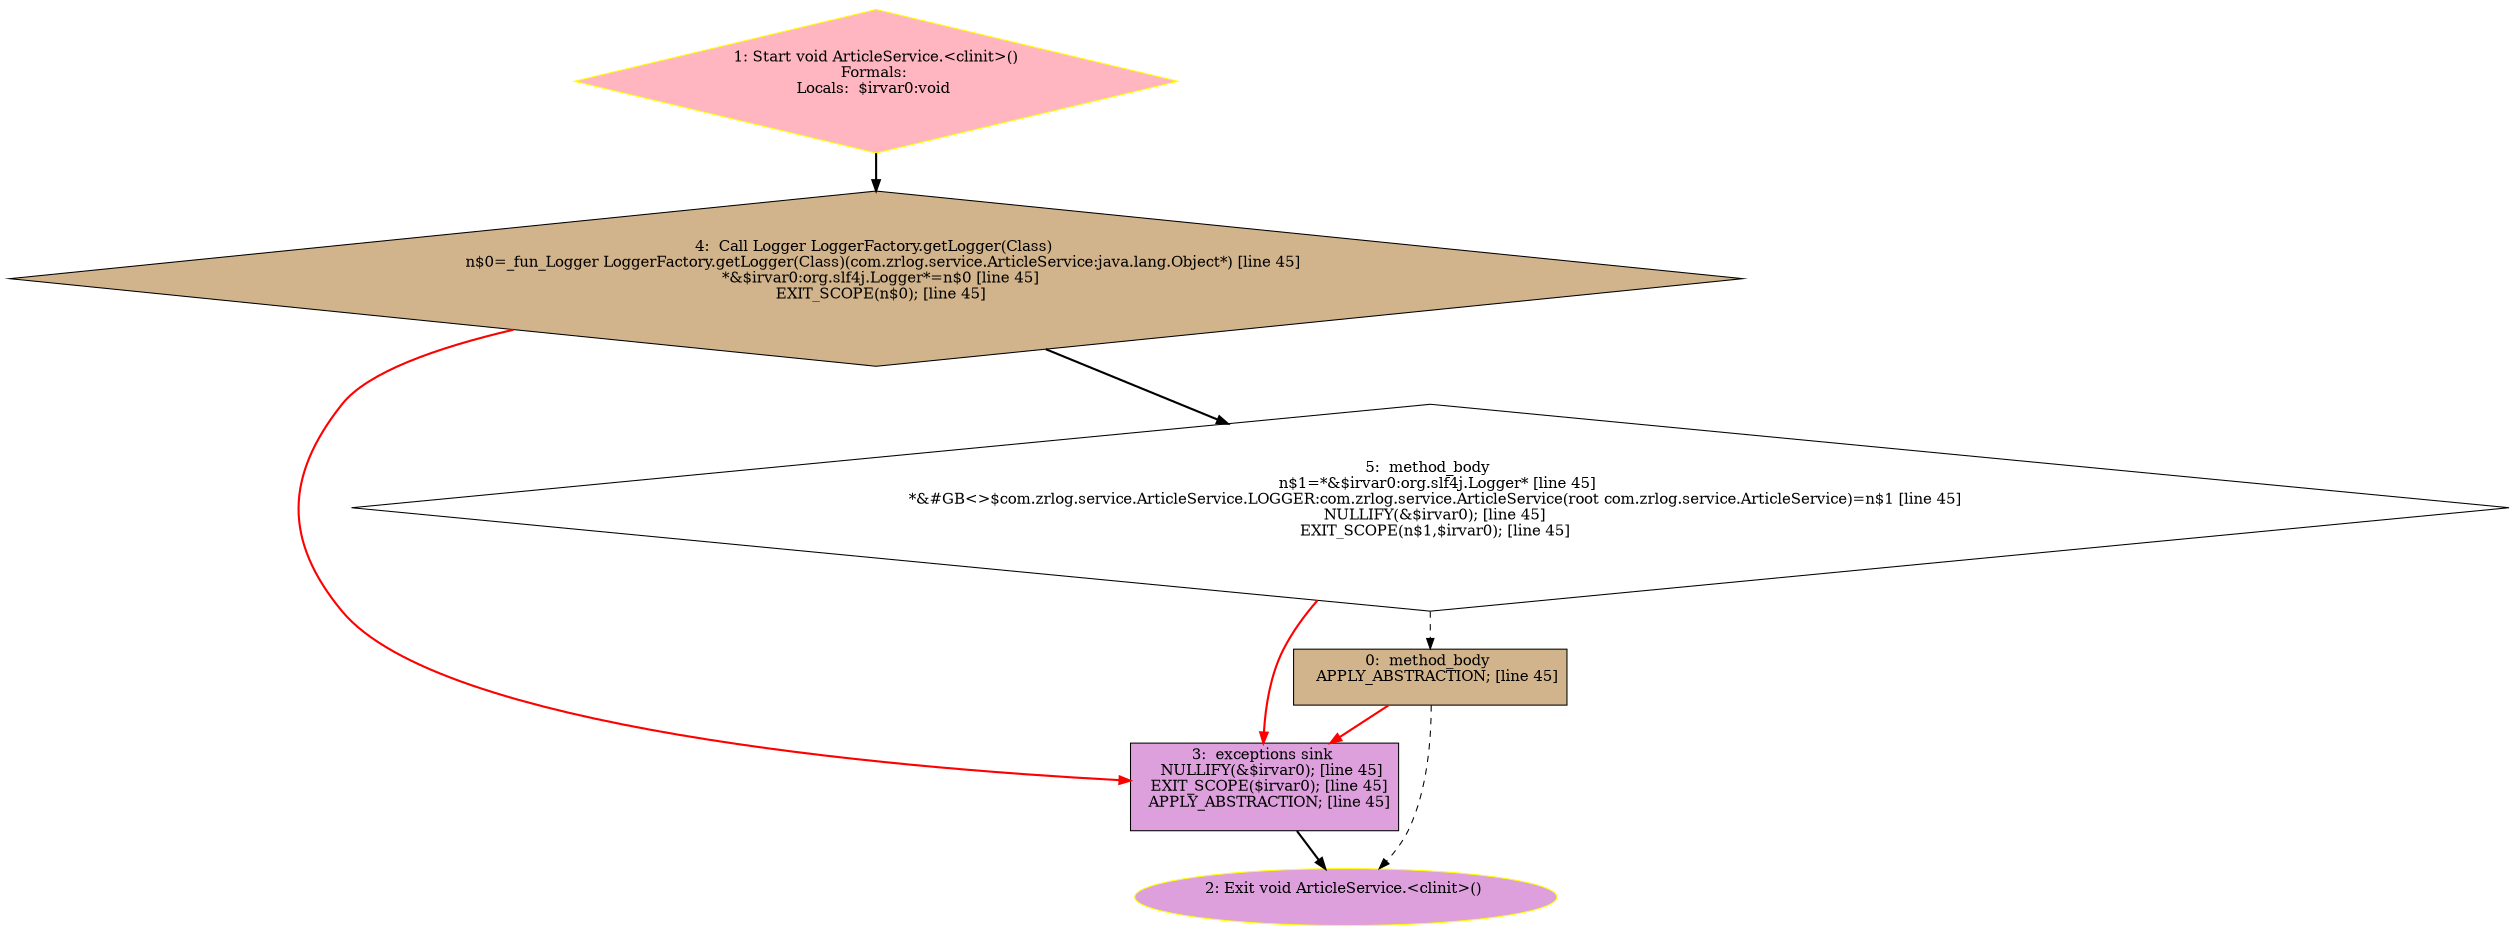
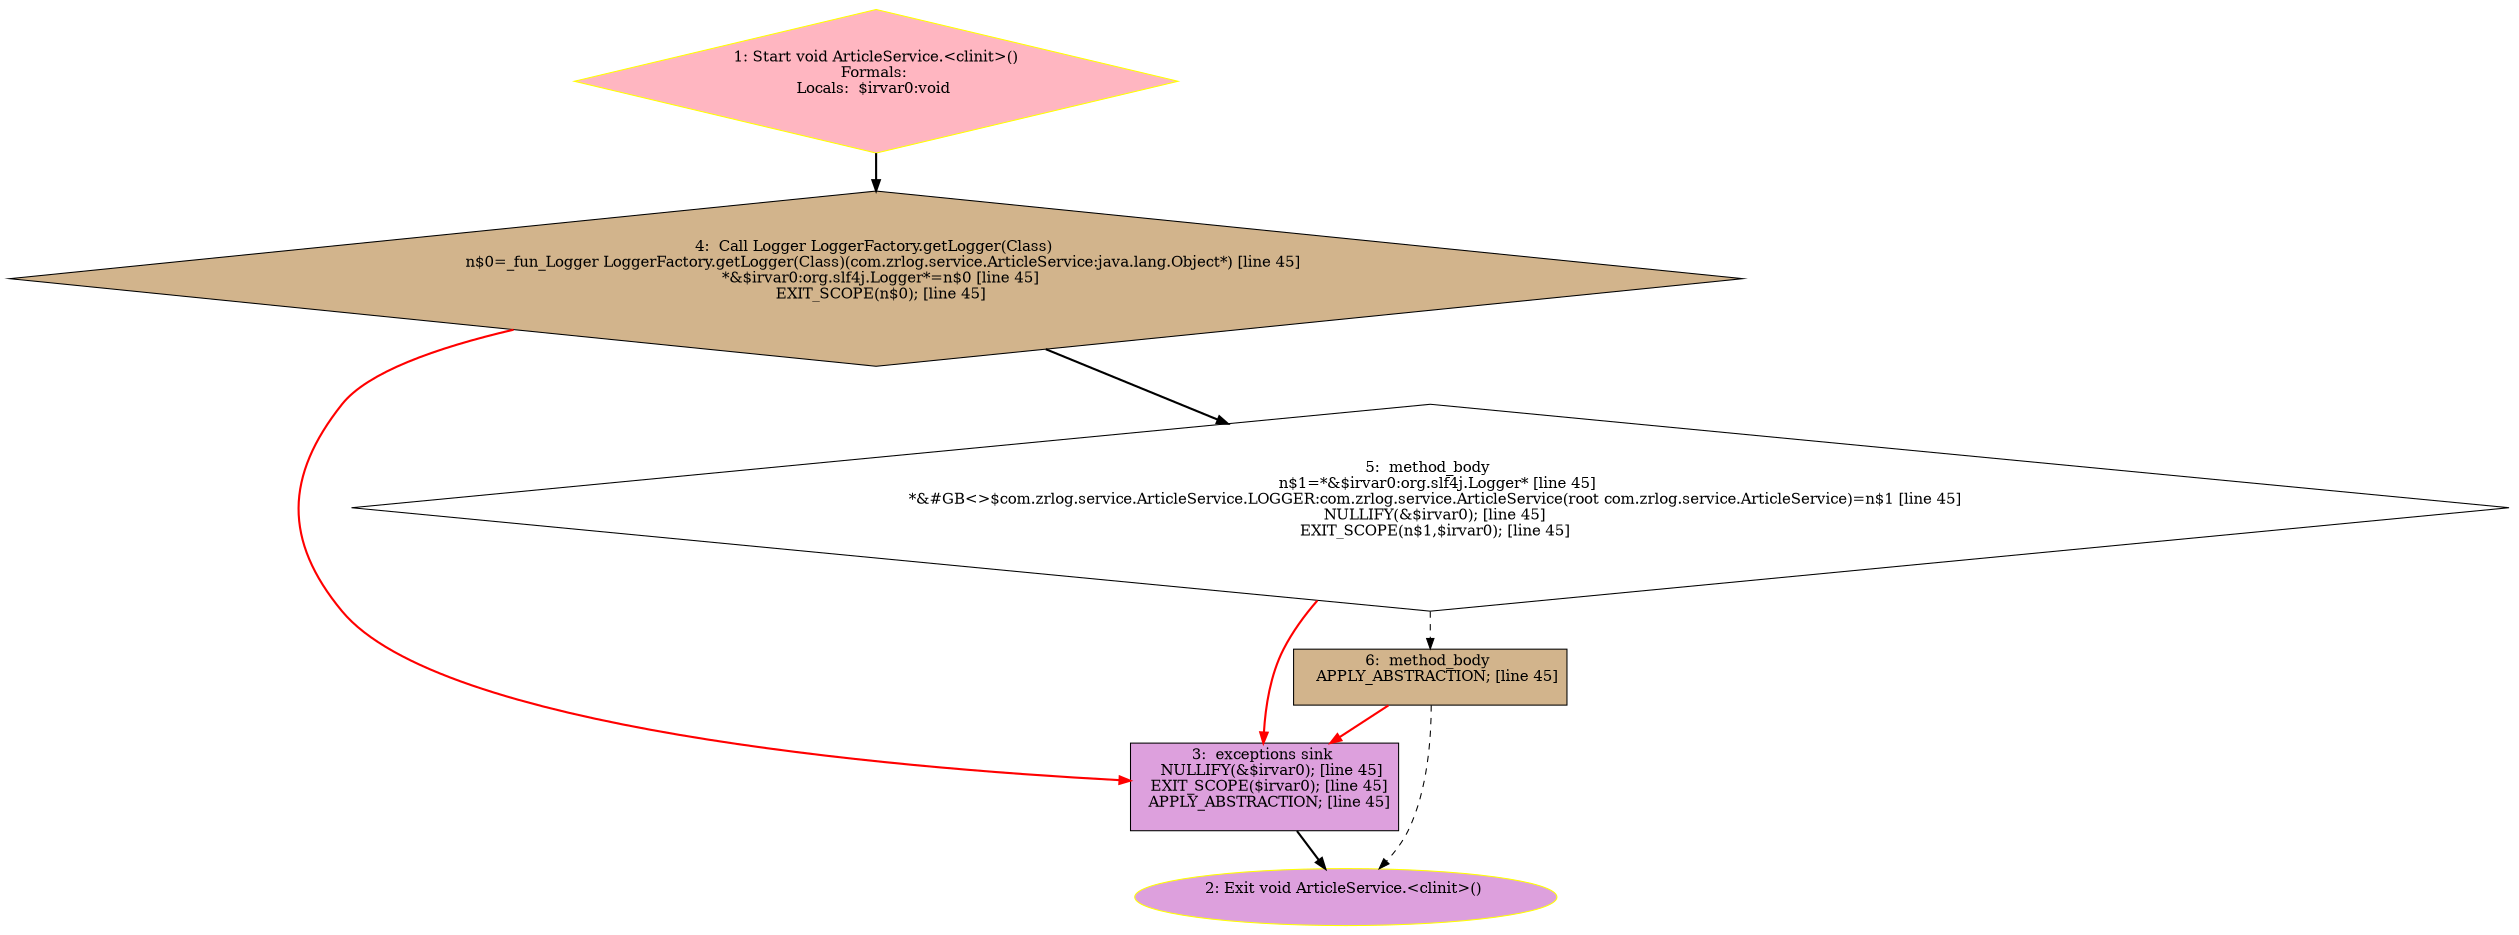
(1430, 677) -> (1430, 677)
